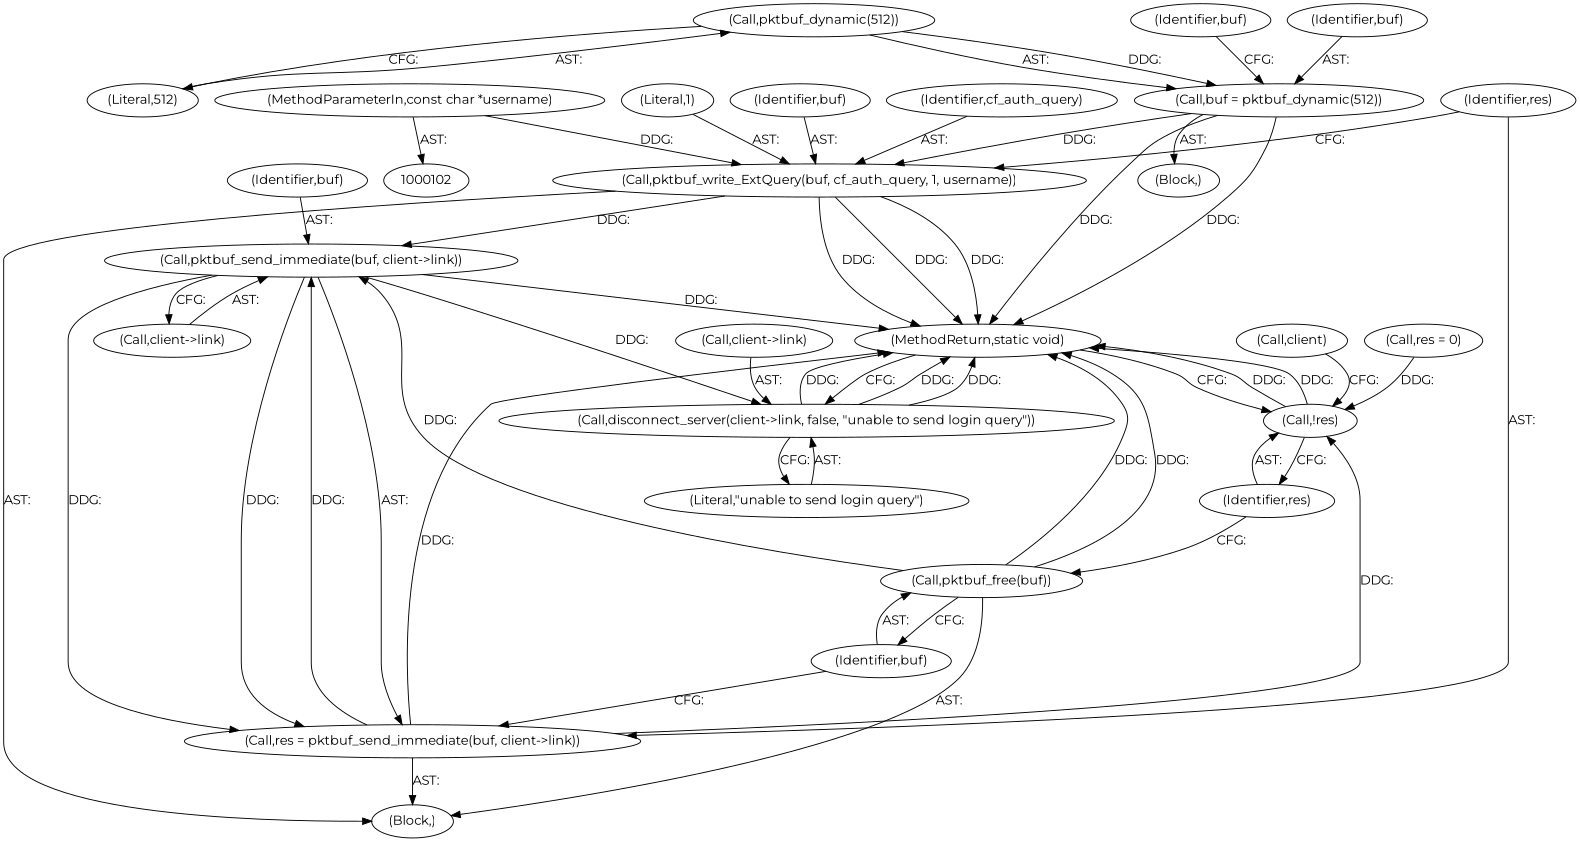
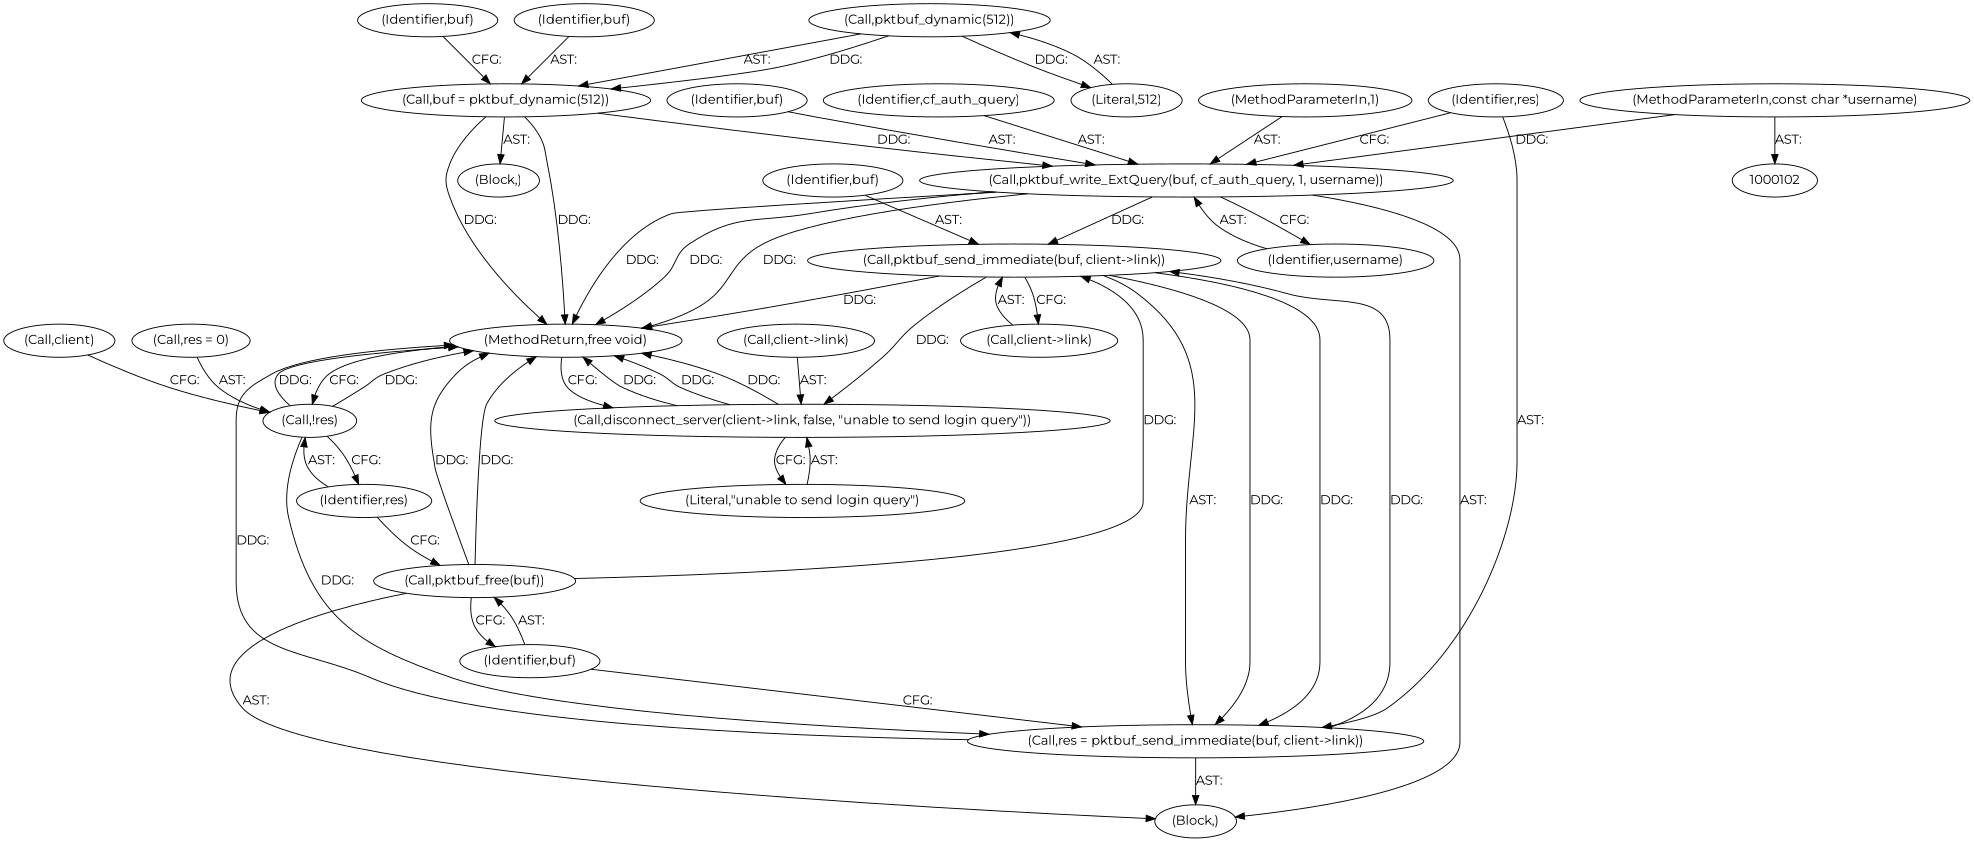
(406, 60) -> (1053, 60)
(668, 100) -> (1305, 100)
none -> (1336, 261)
(978, 341) -> (566, 341)
(1419, 381) -> (234, 381)
(1103, 707) -> (552, 700)
